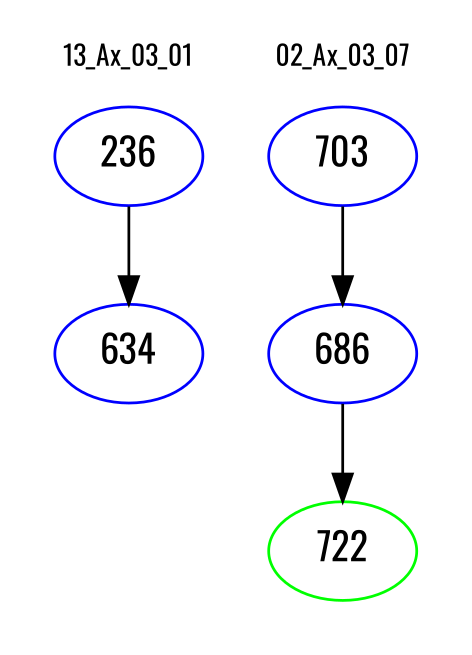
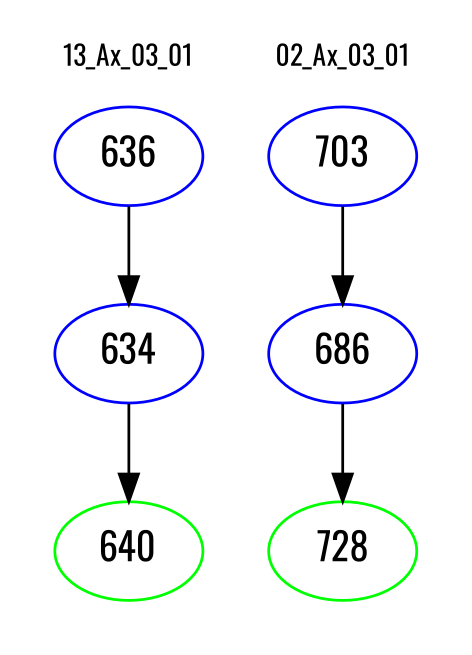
(343, 59) -> (343, 59)
(129, 156) -> (129, 156)
none -> (129, 551)
(343, 551) -> (343, 551)
